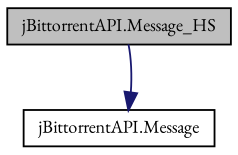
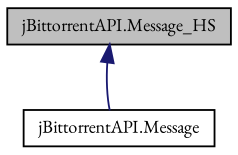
(131, 68) -> (107, 87)
